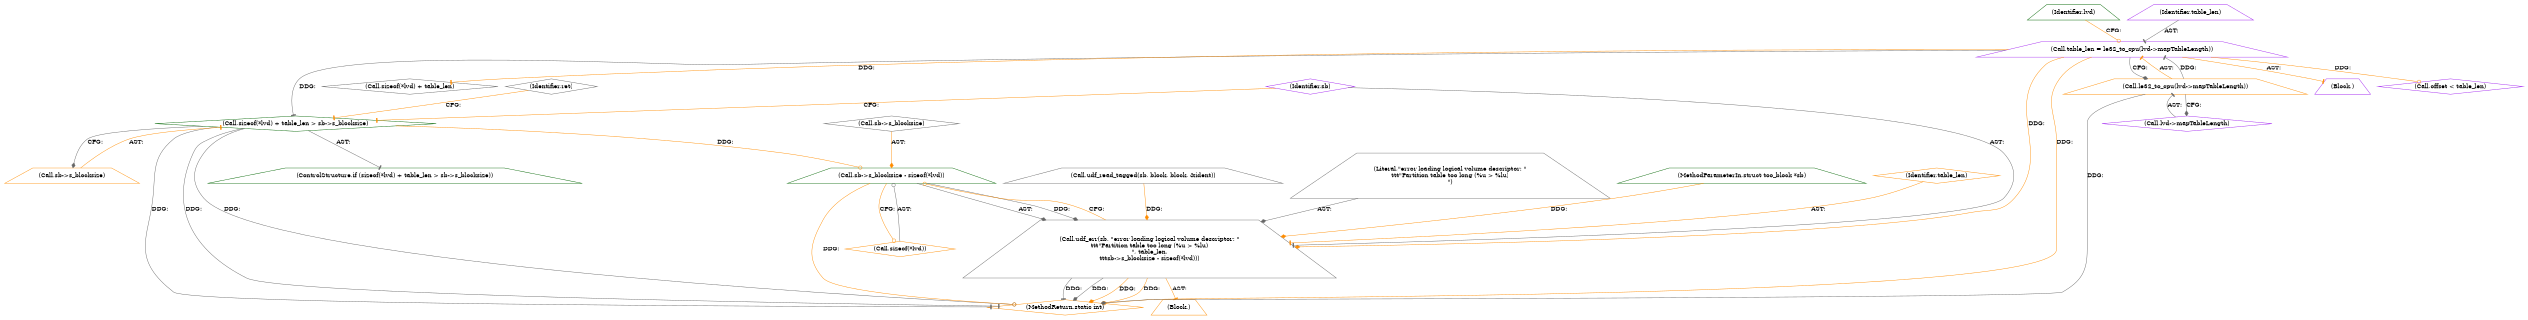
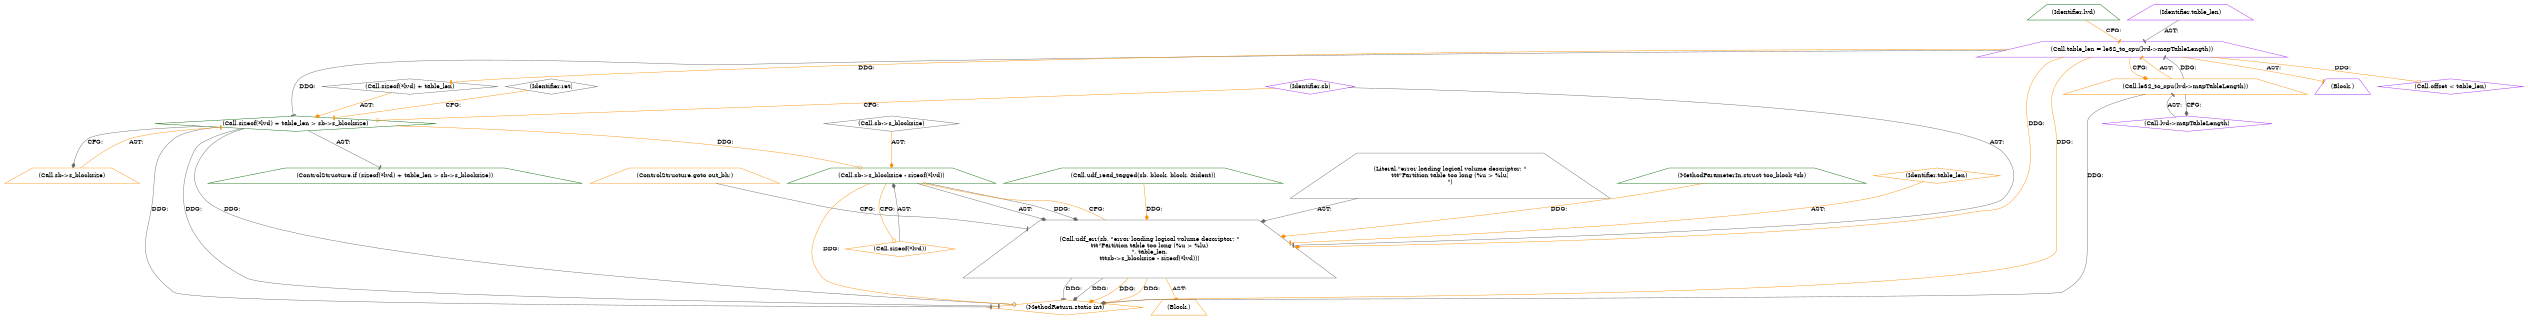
(2101, 30) -> (2101, 30)
(2132, 70) -> (2132, 70)
none -> (356, 104)
(827, 104) -> (827, 104)
none -> (685, 176)
(1143, 176) -> (1143, 176)
(898, 214) -> (898, 213)
